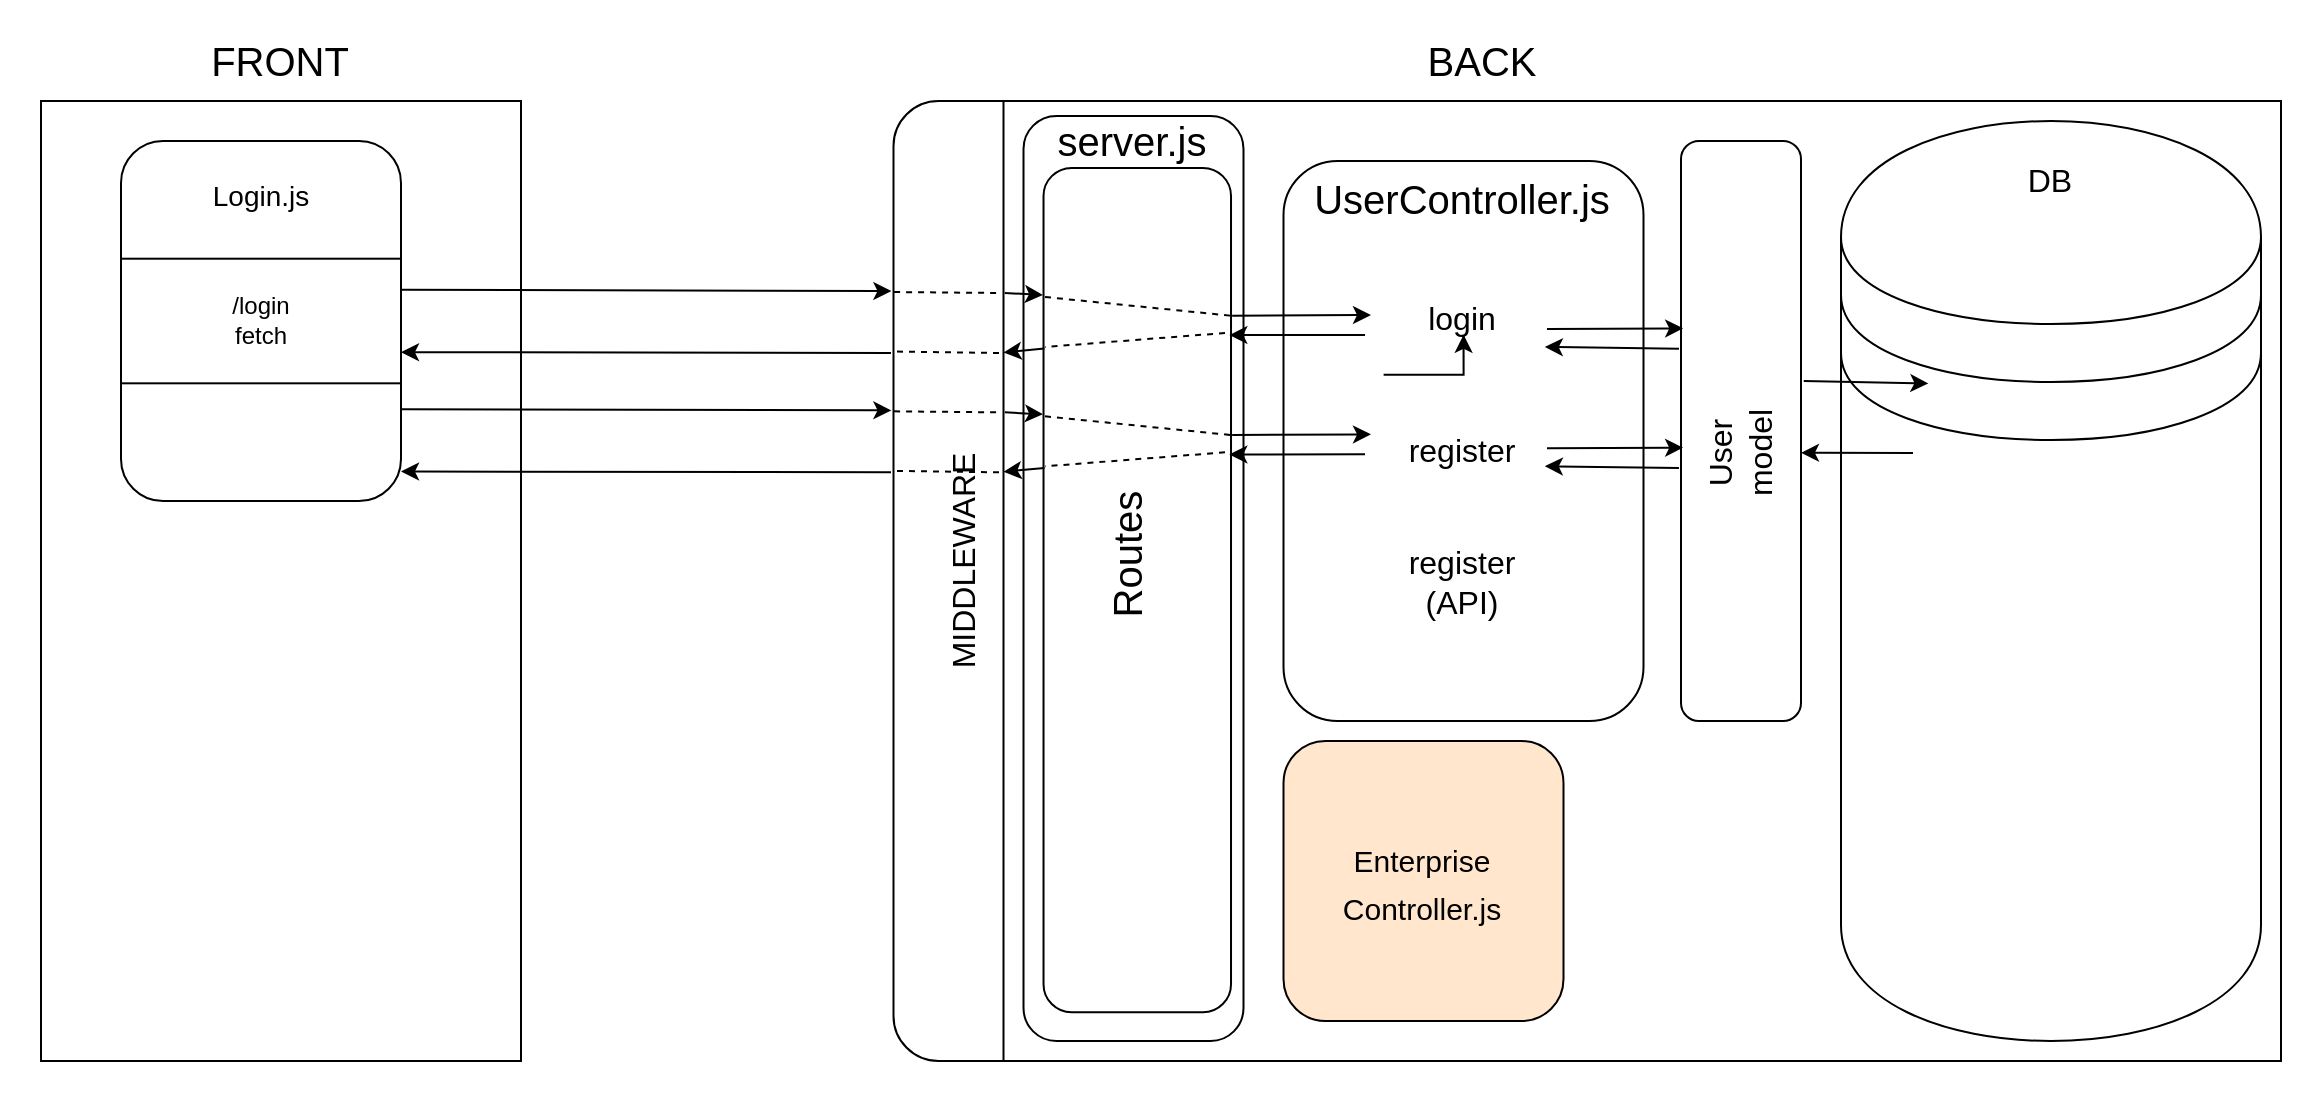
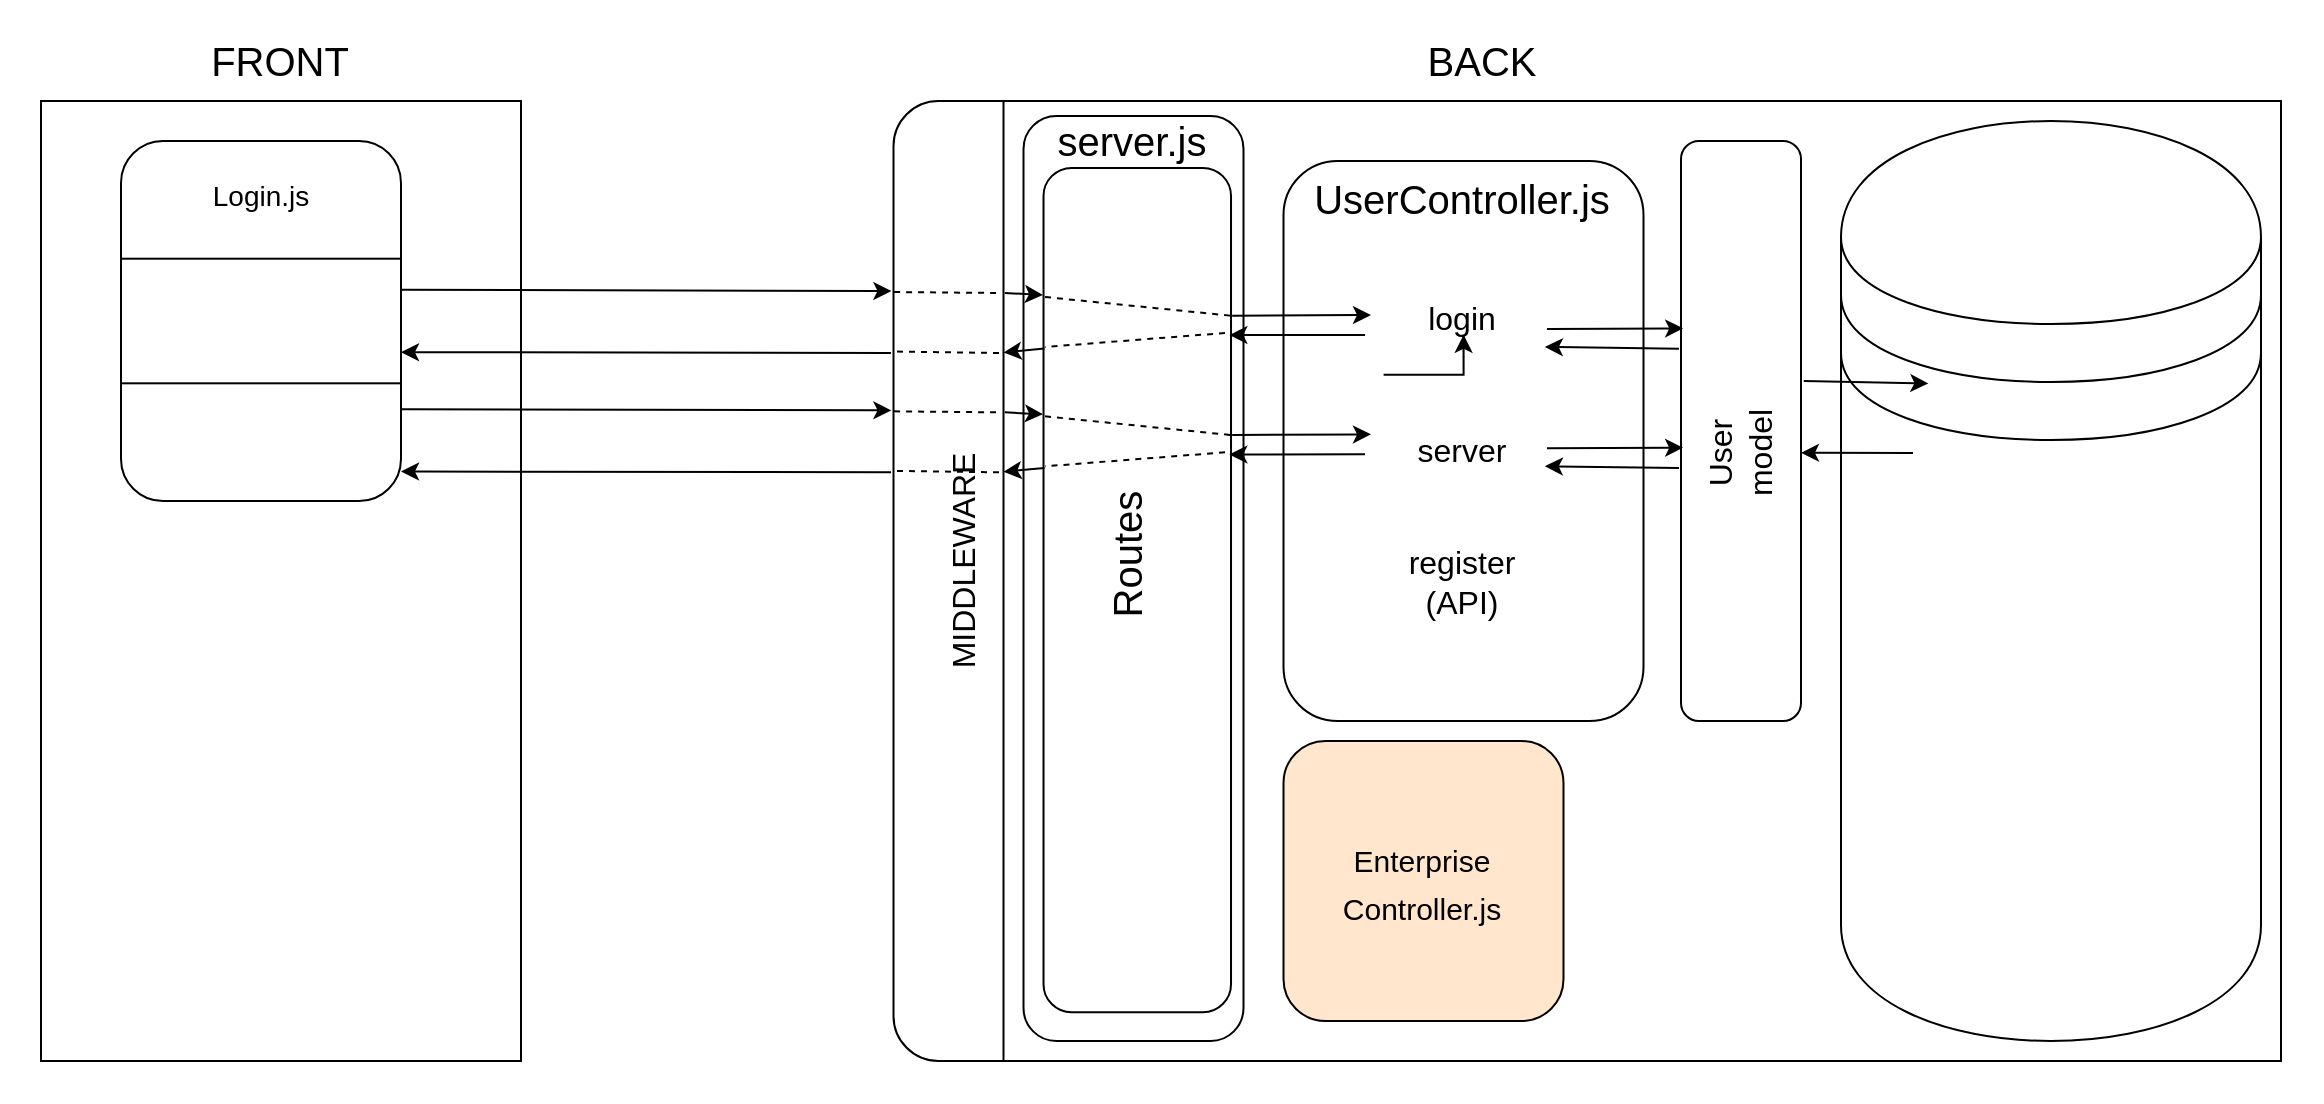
(2051, 181) -> none
(261, 321) -> none
(1463, 451) -> (1463, 451)
